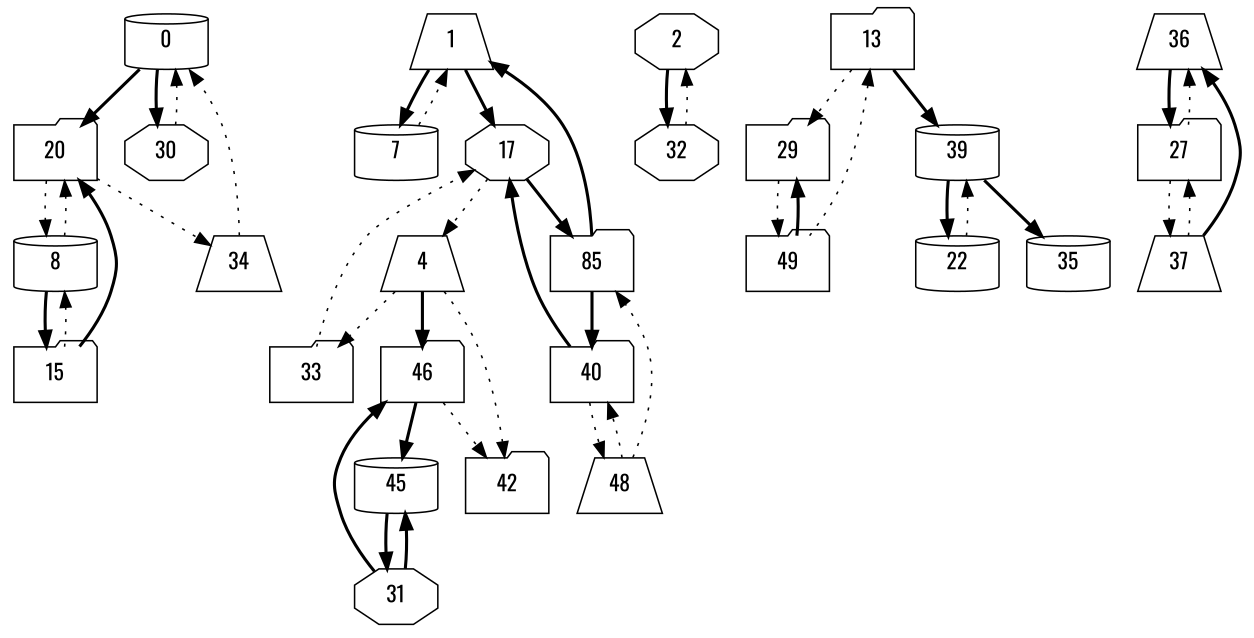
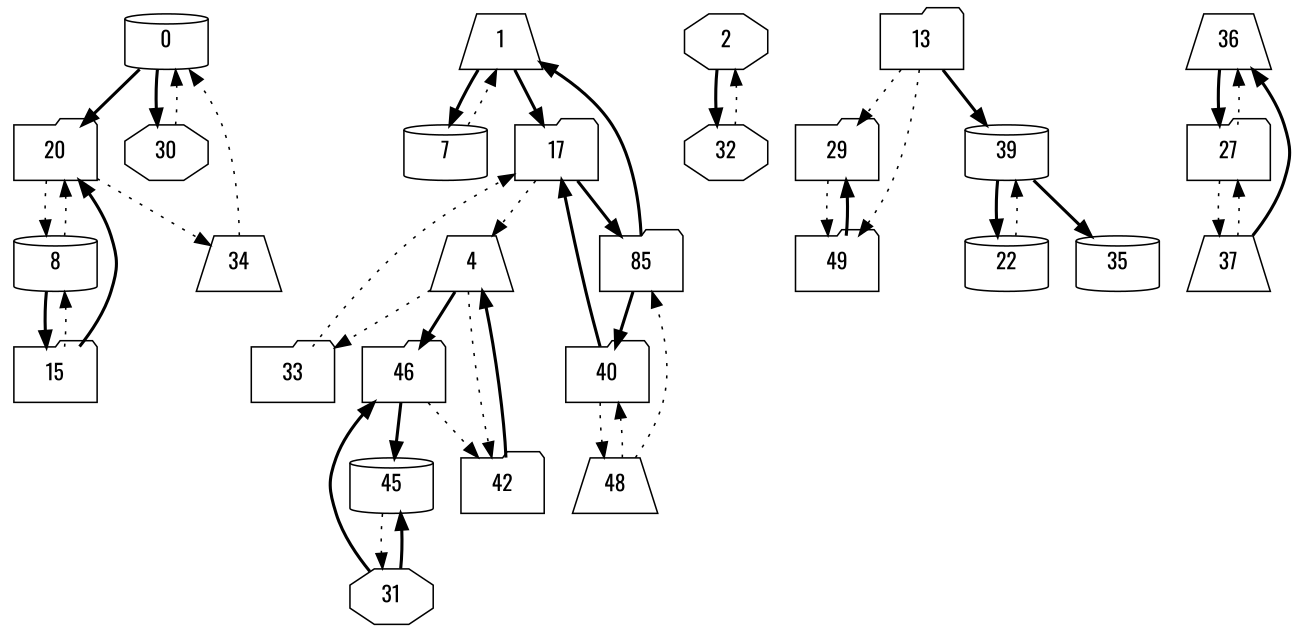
(507, 153) -> (557, 153)
(849, 165) -> (903, 150)
none -> (499, 382)
(386, 534) -> (381, 534)
